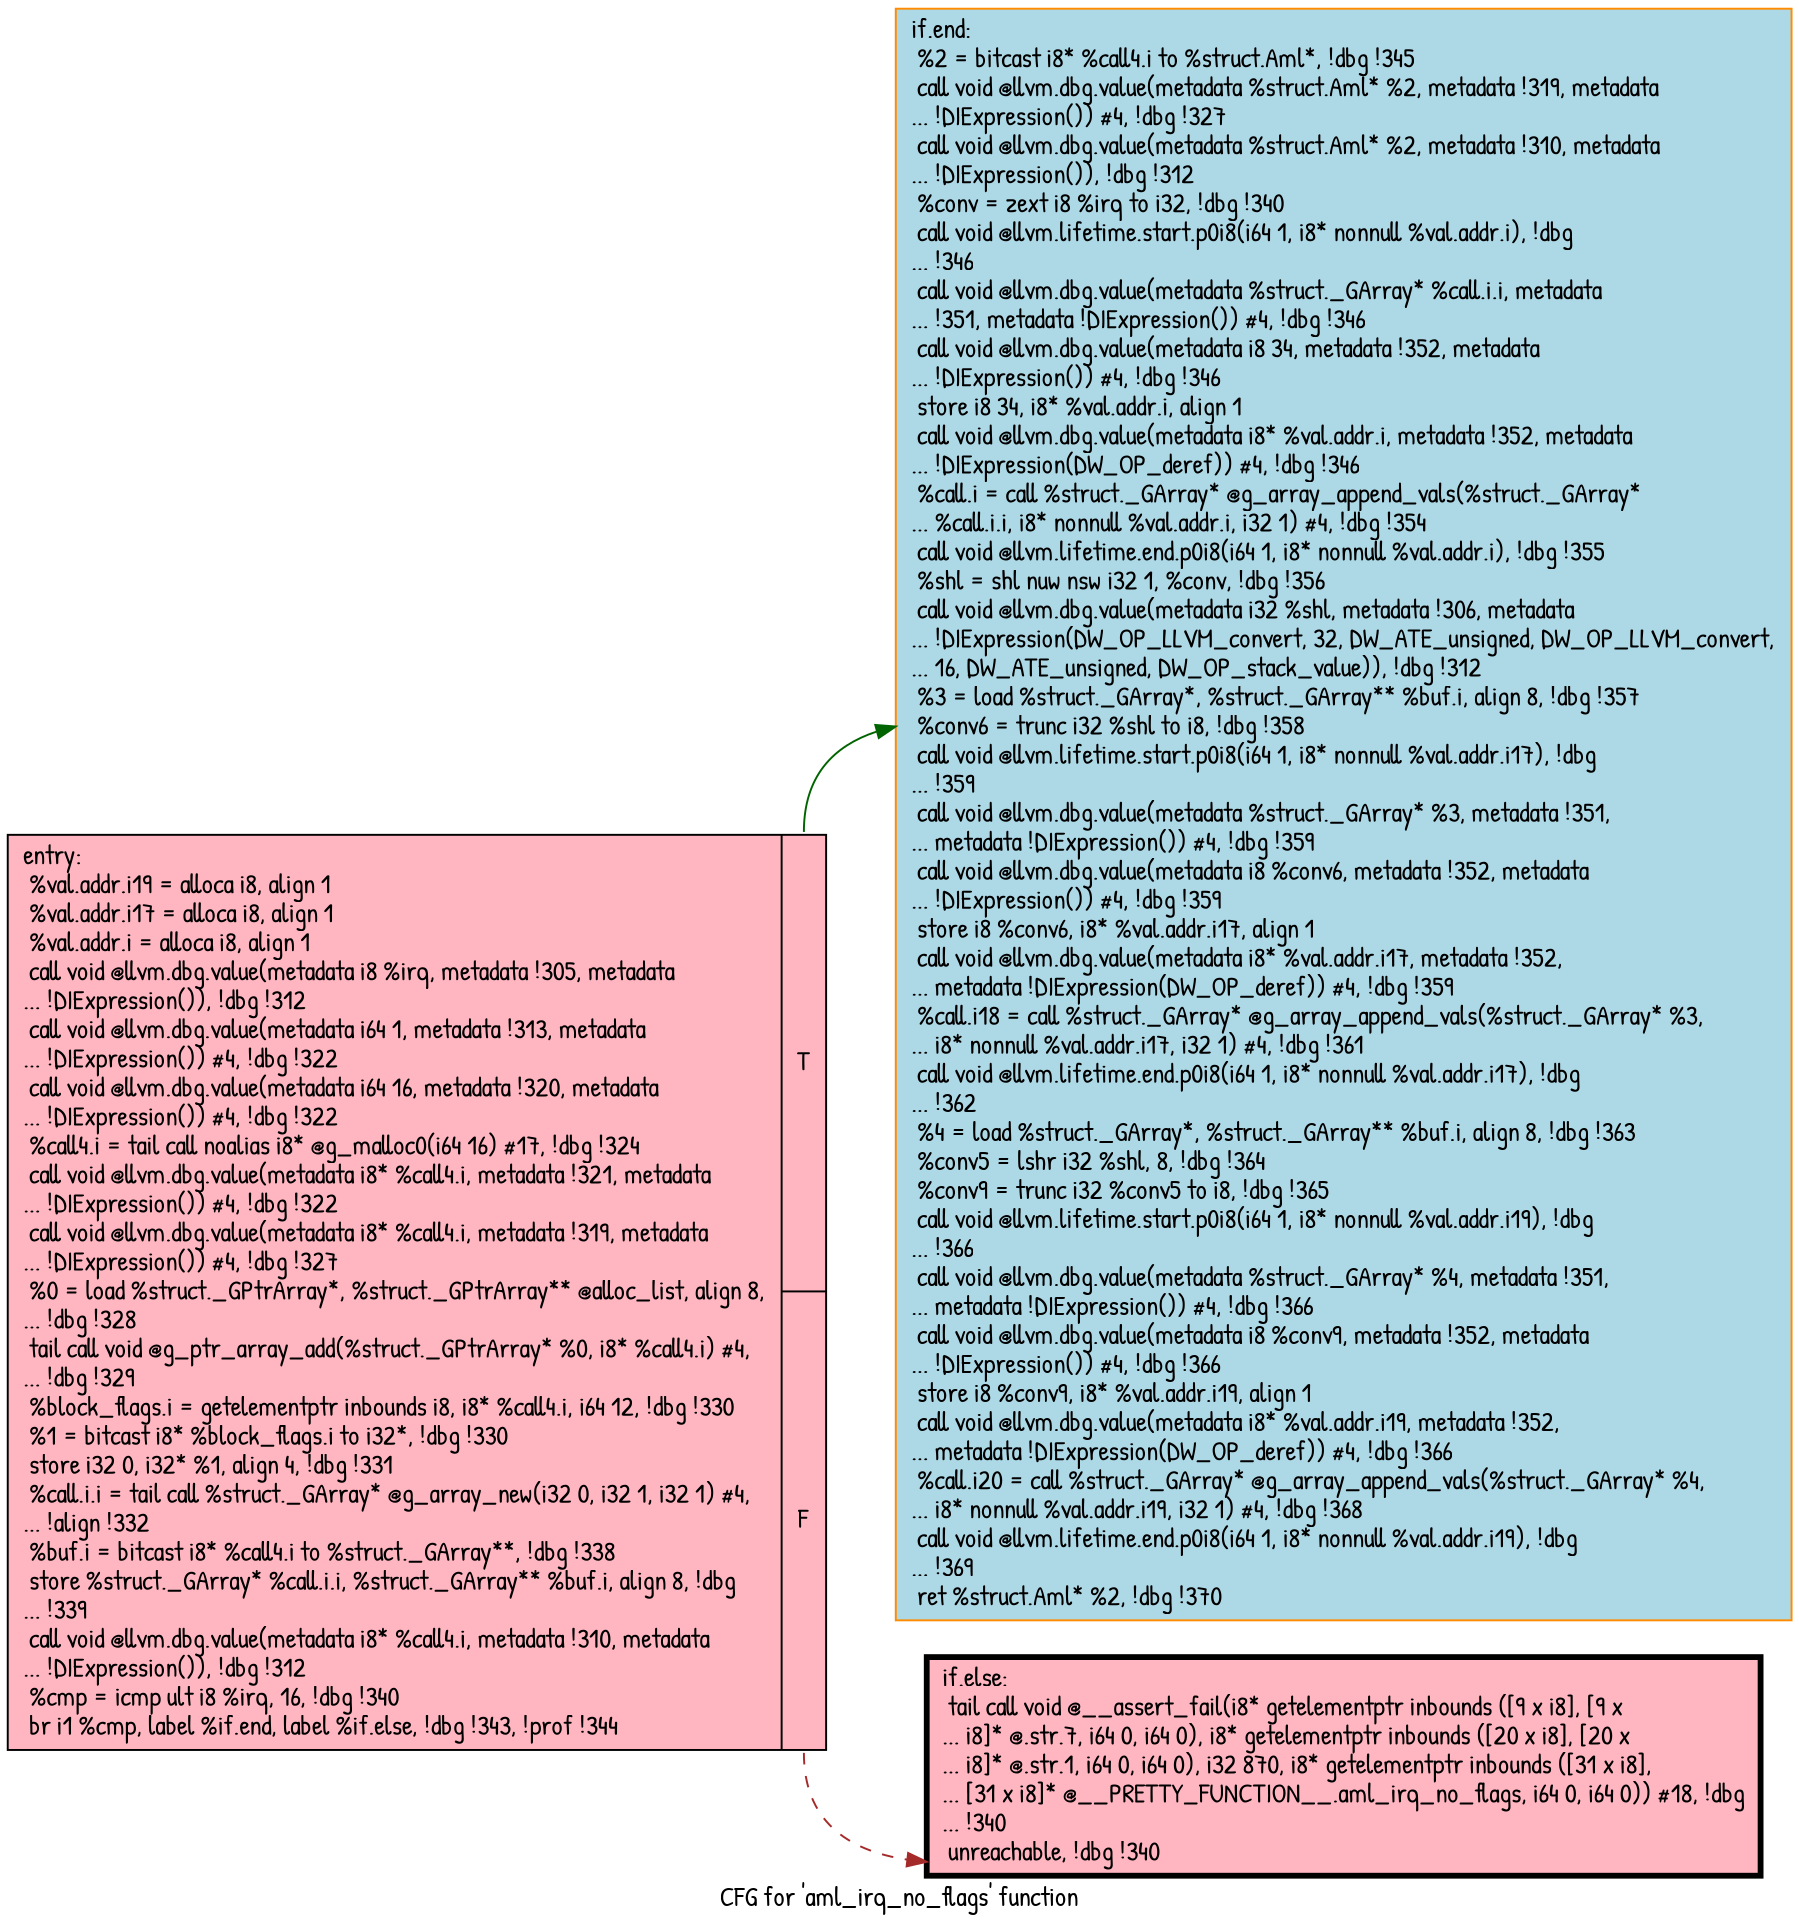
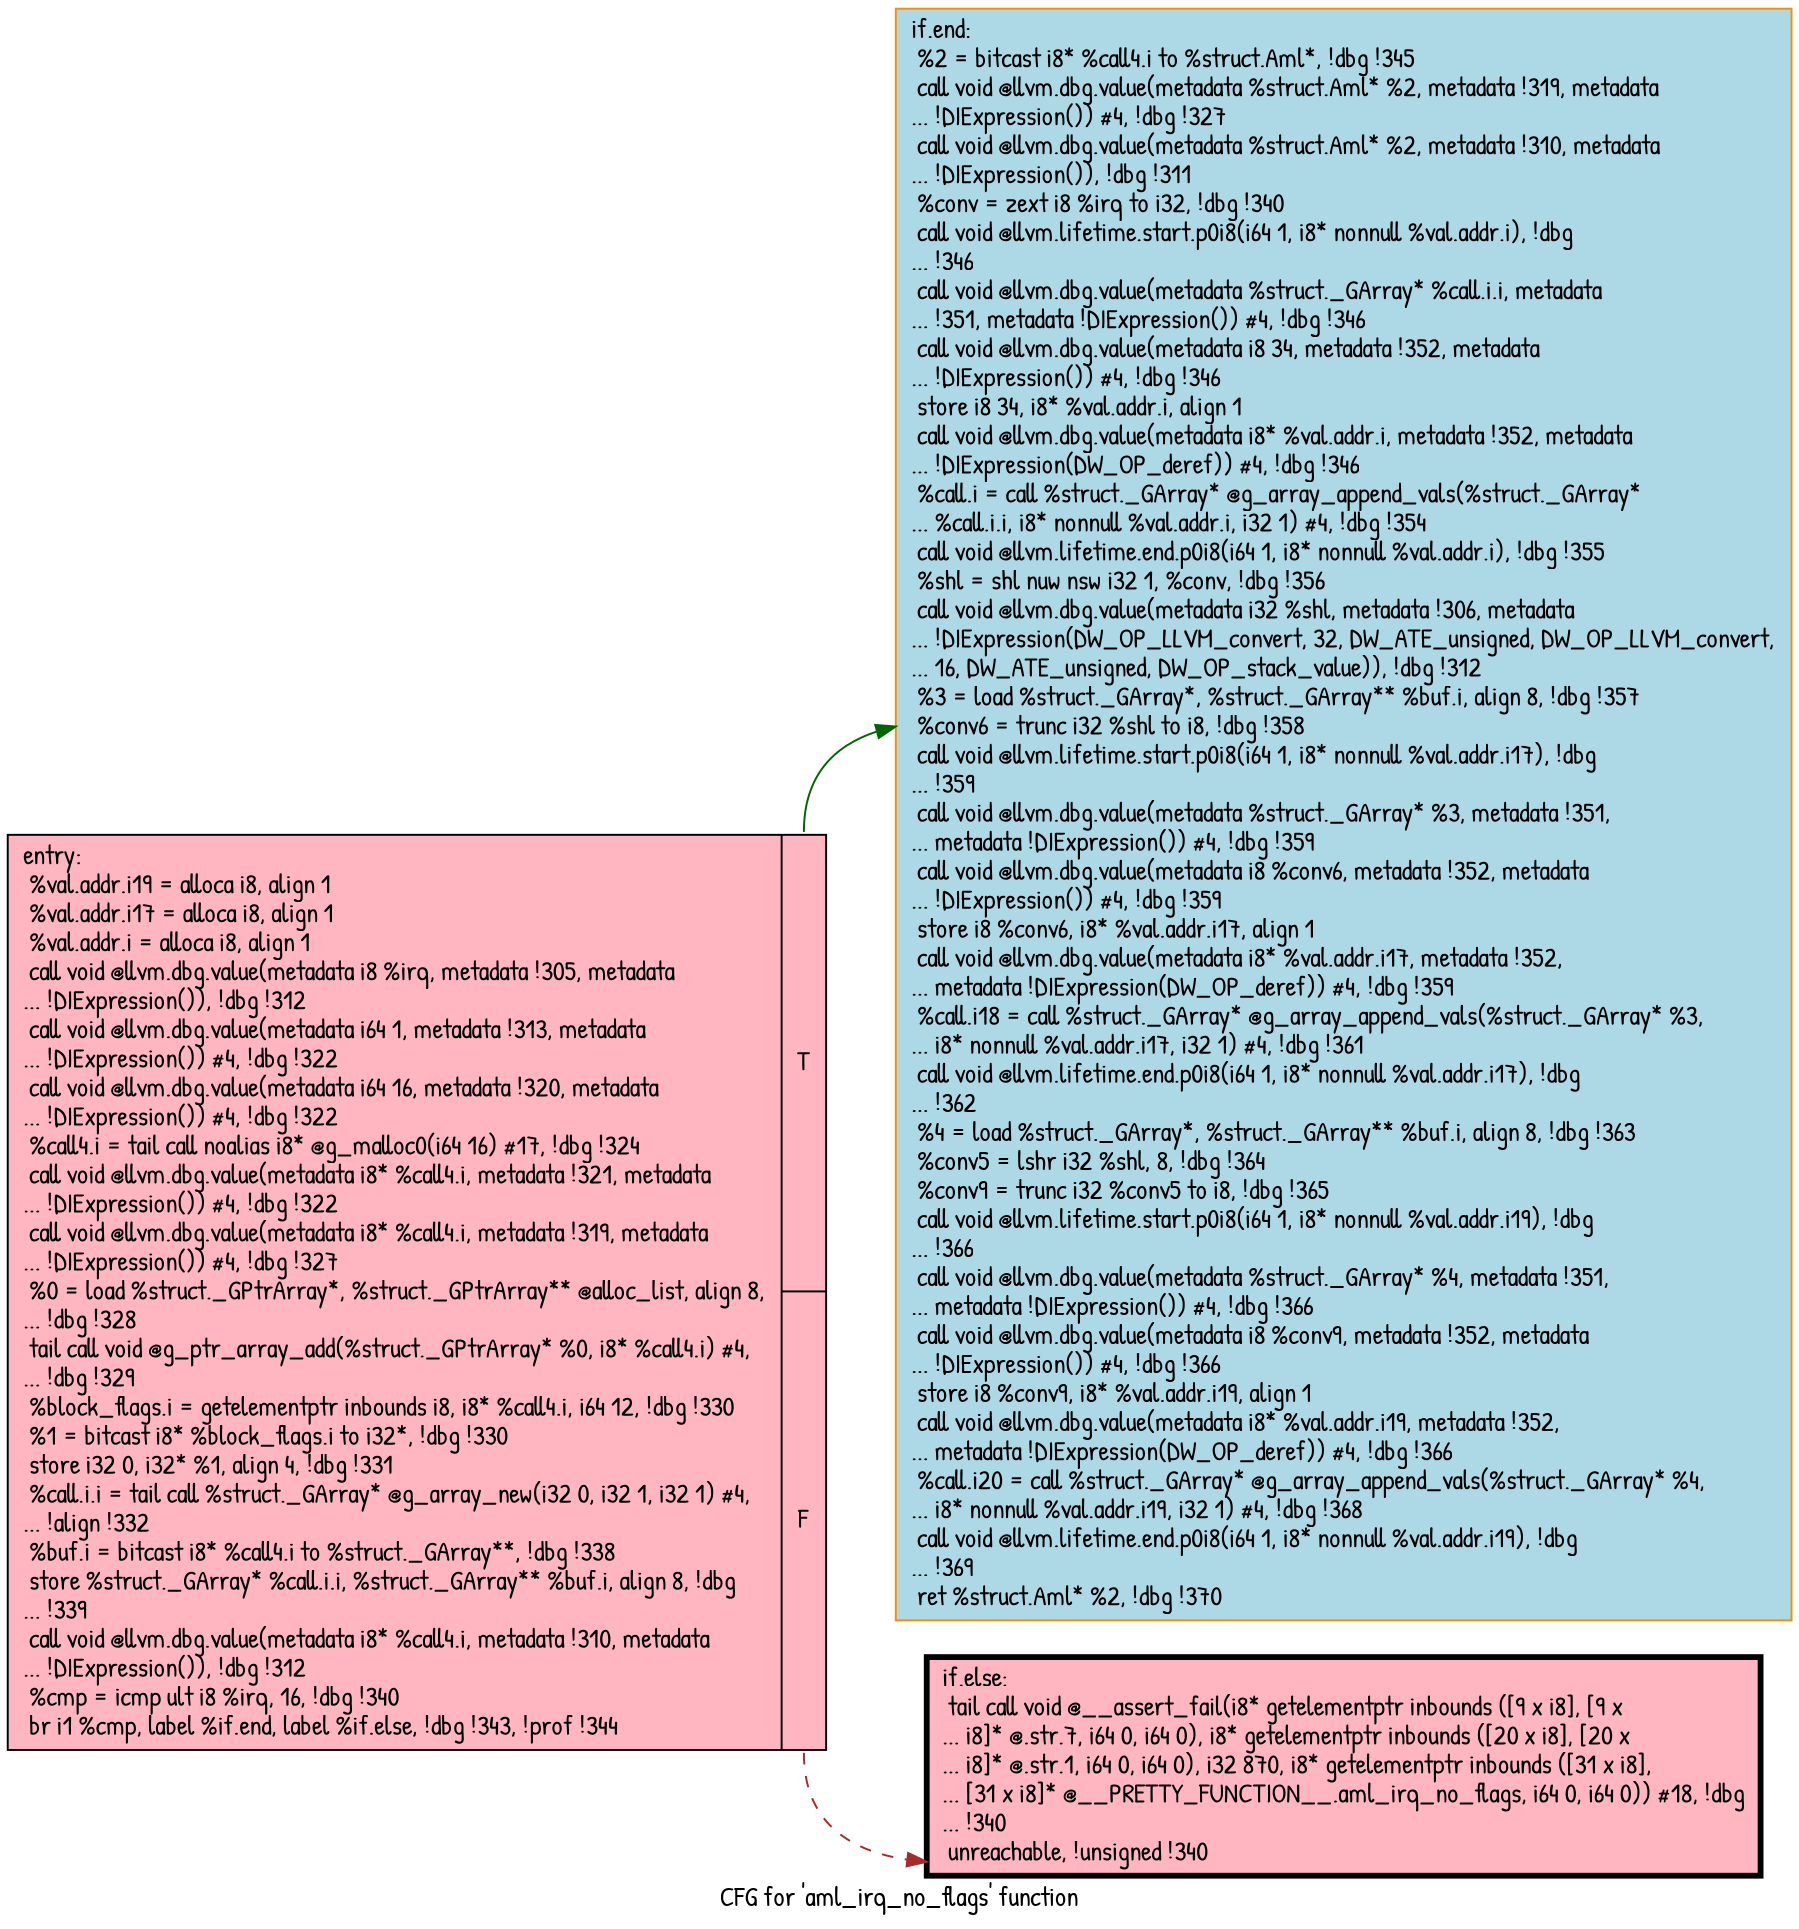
(1053, 175) -> (1052, 175)
(1052, 1852) -> (1076, 1852)
